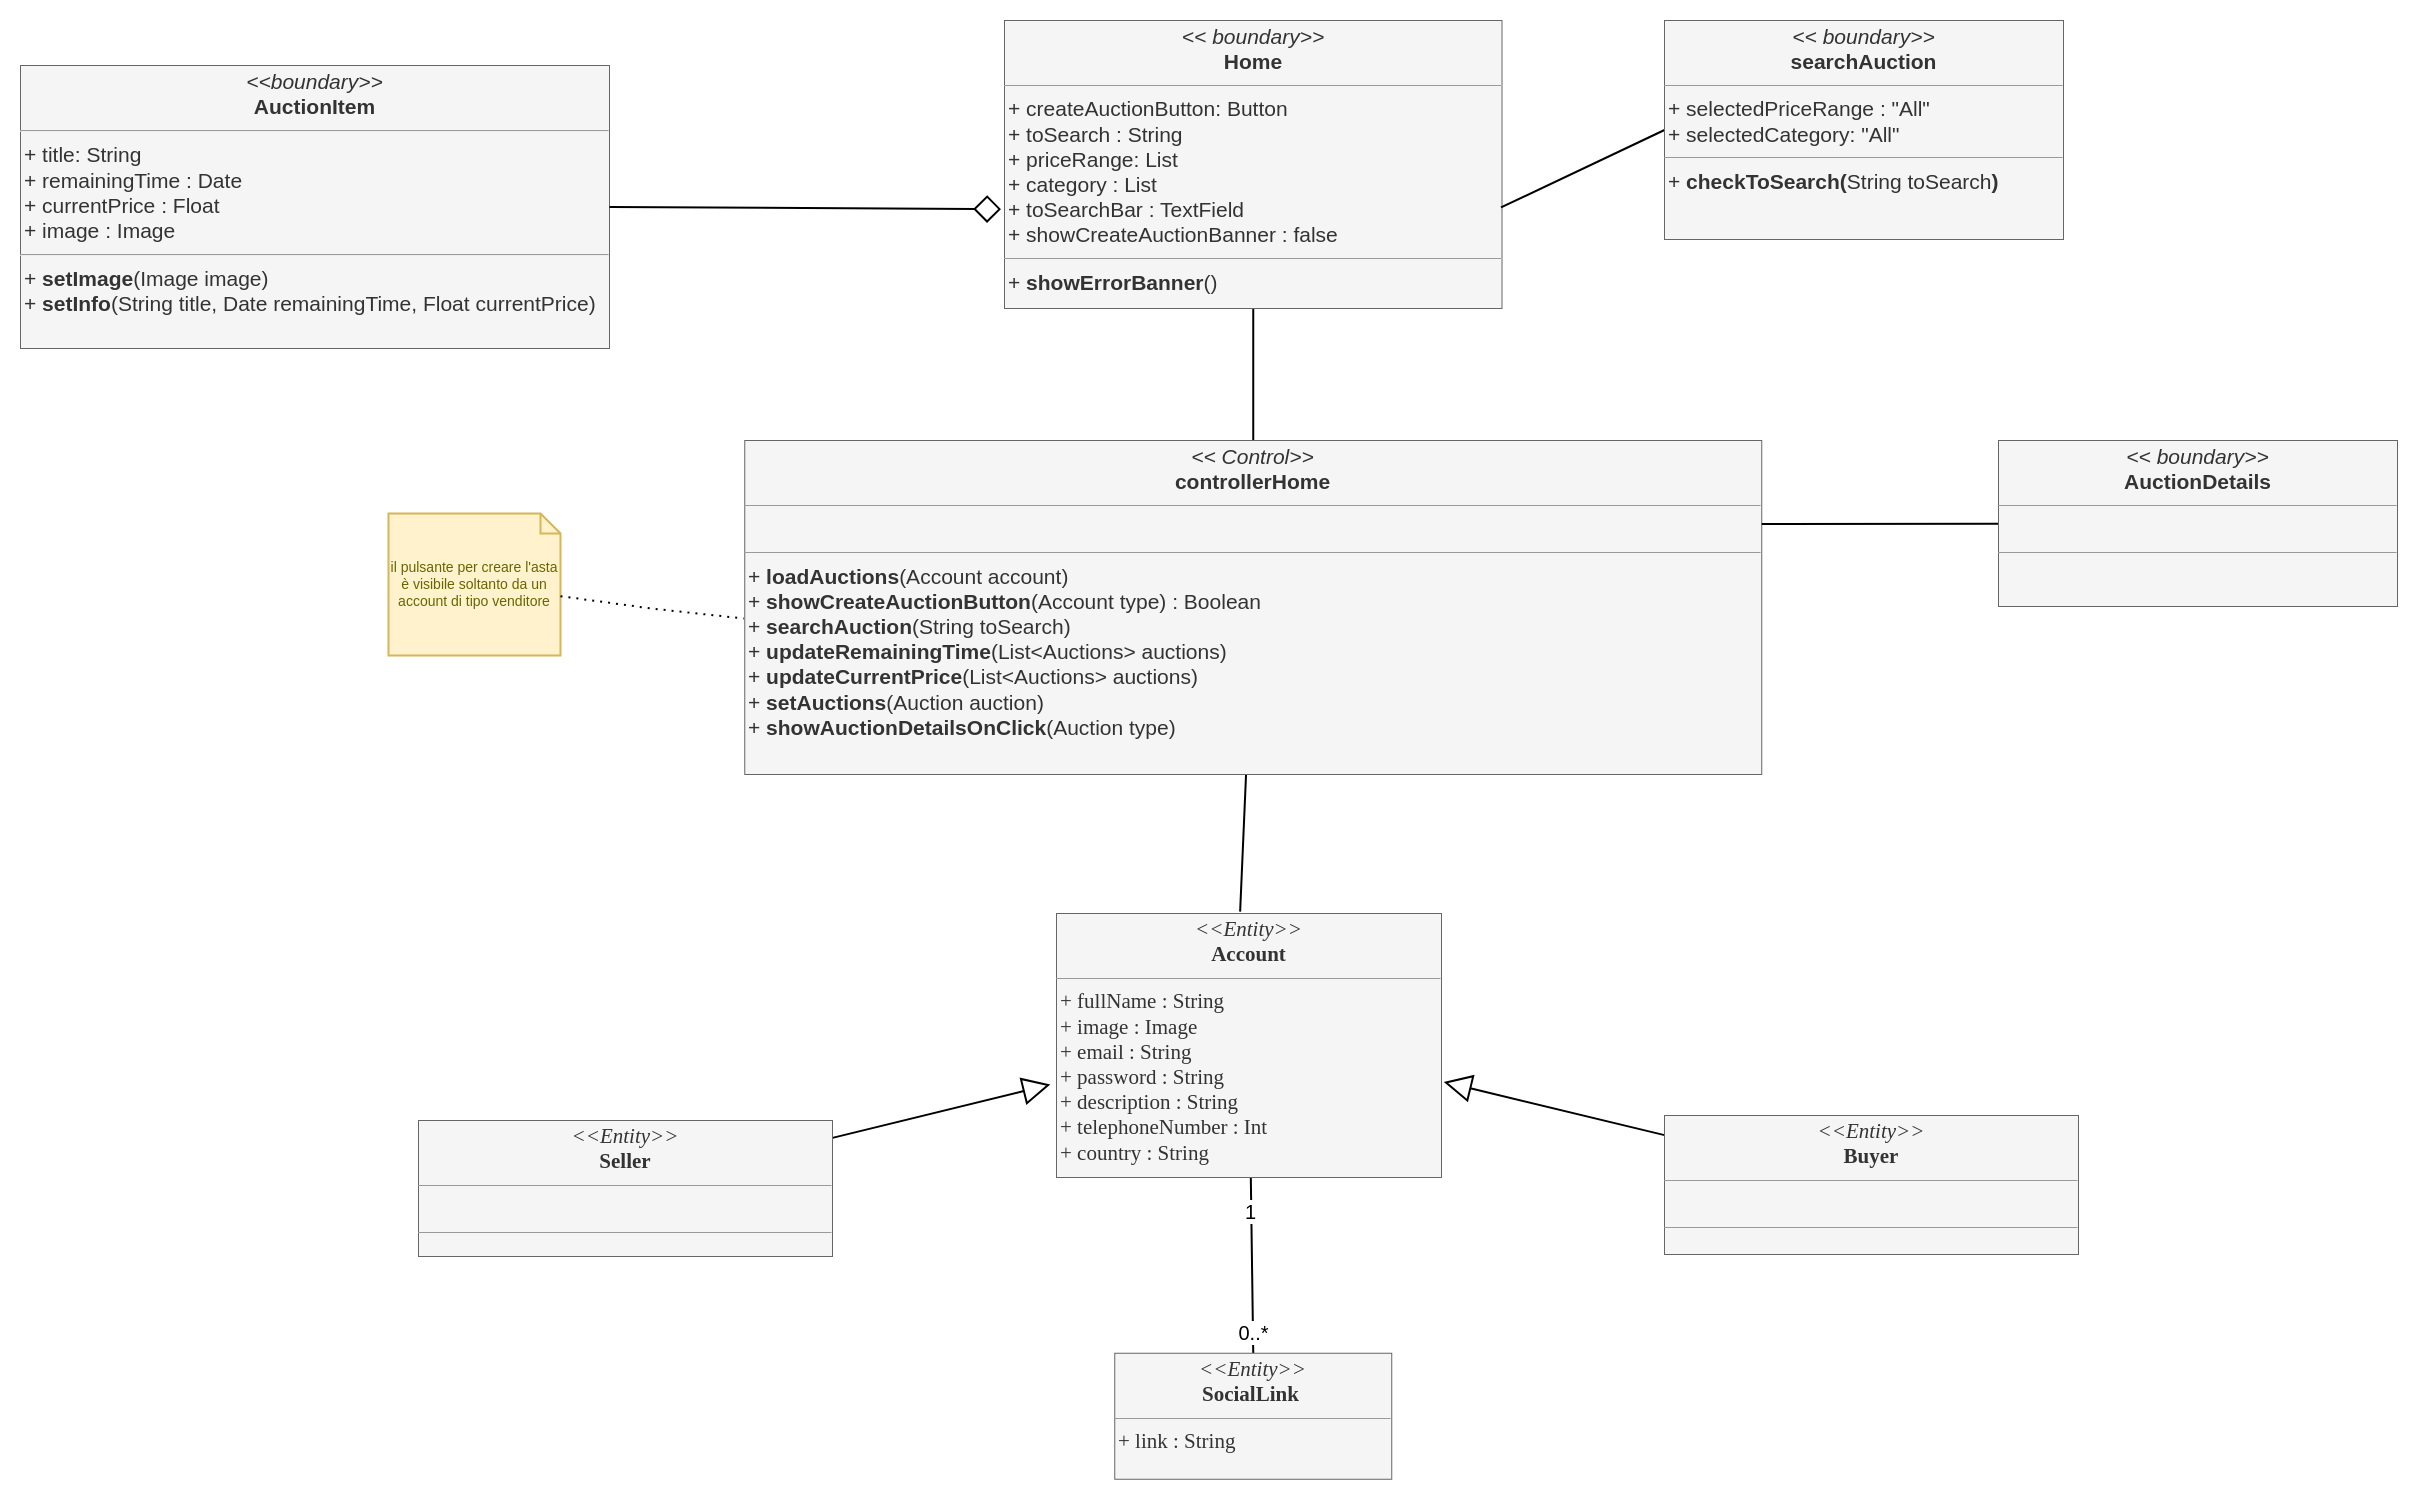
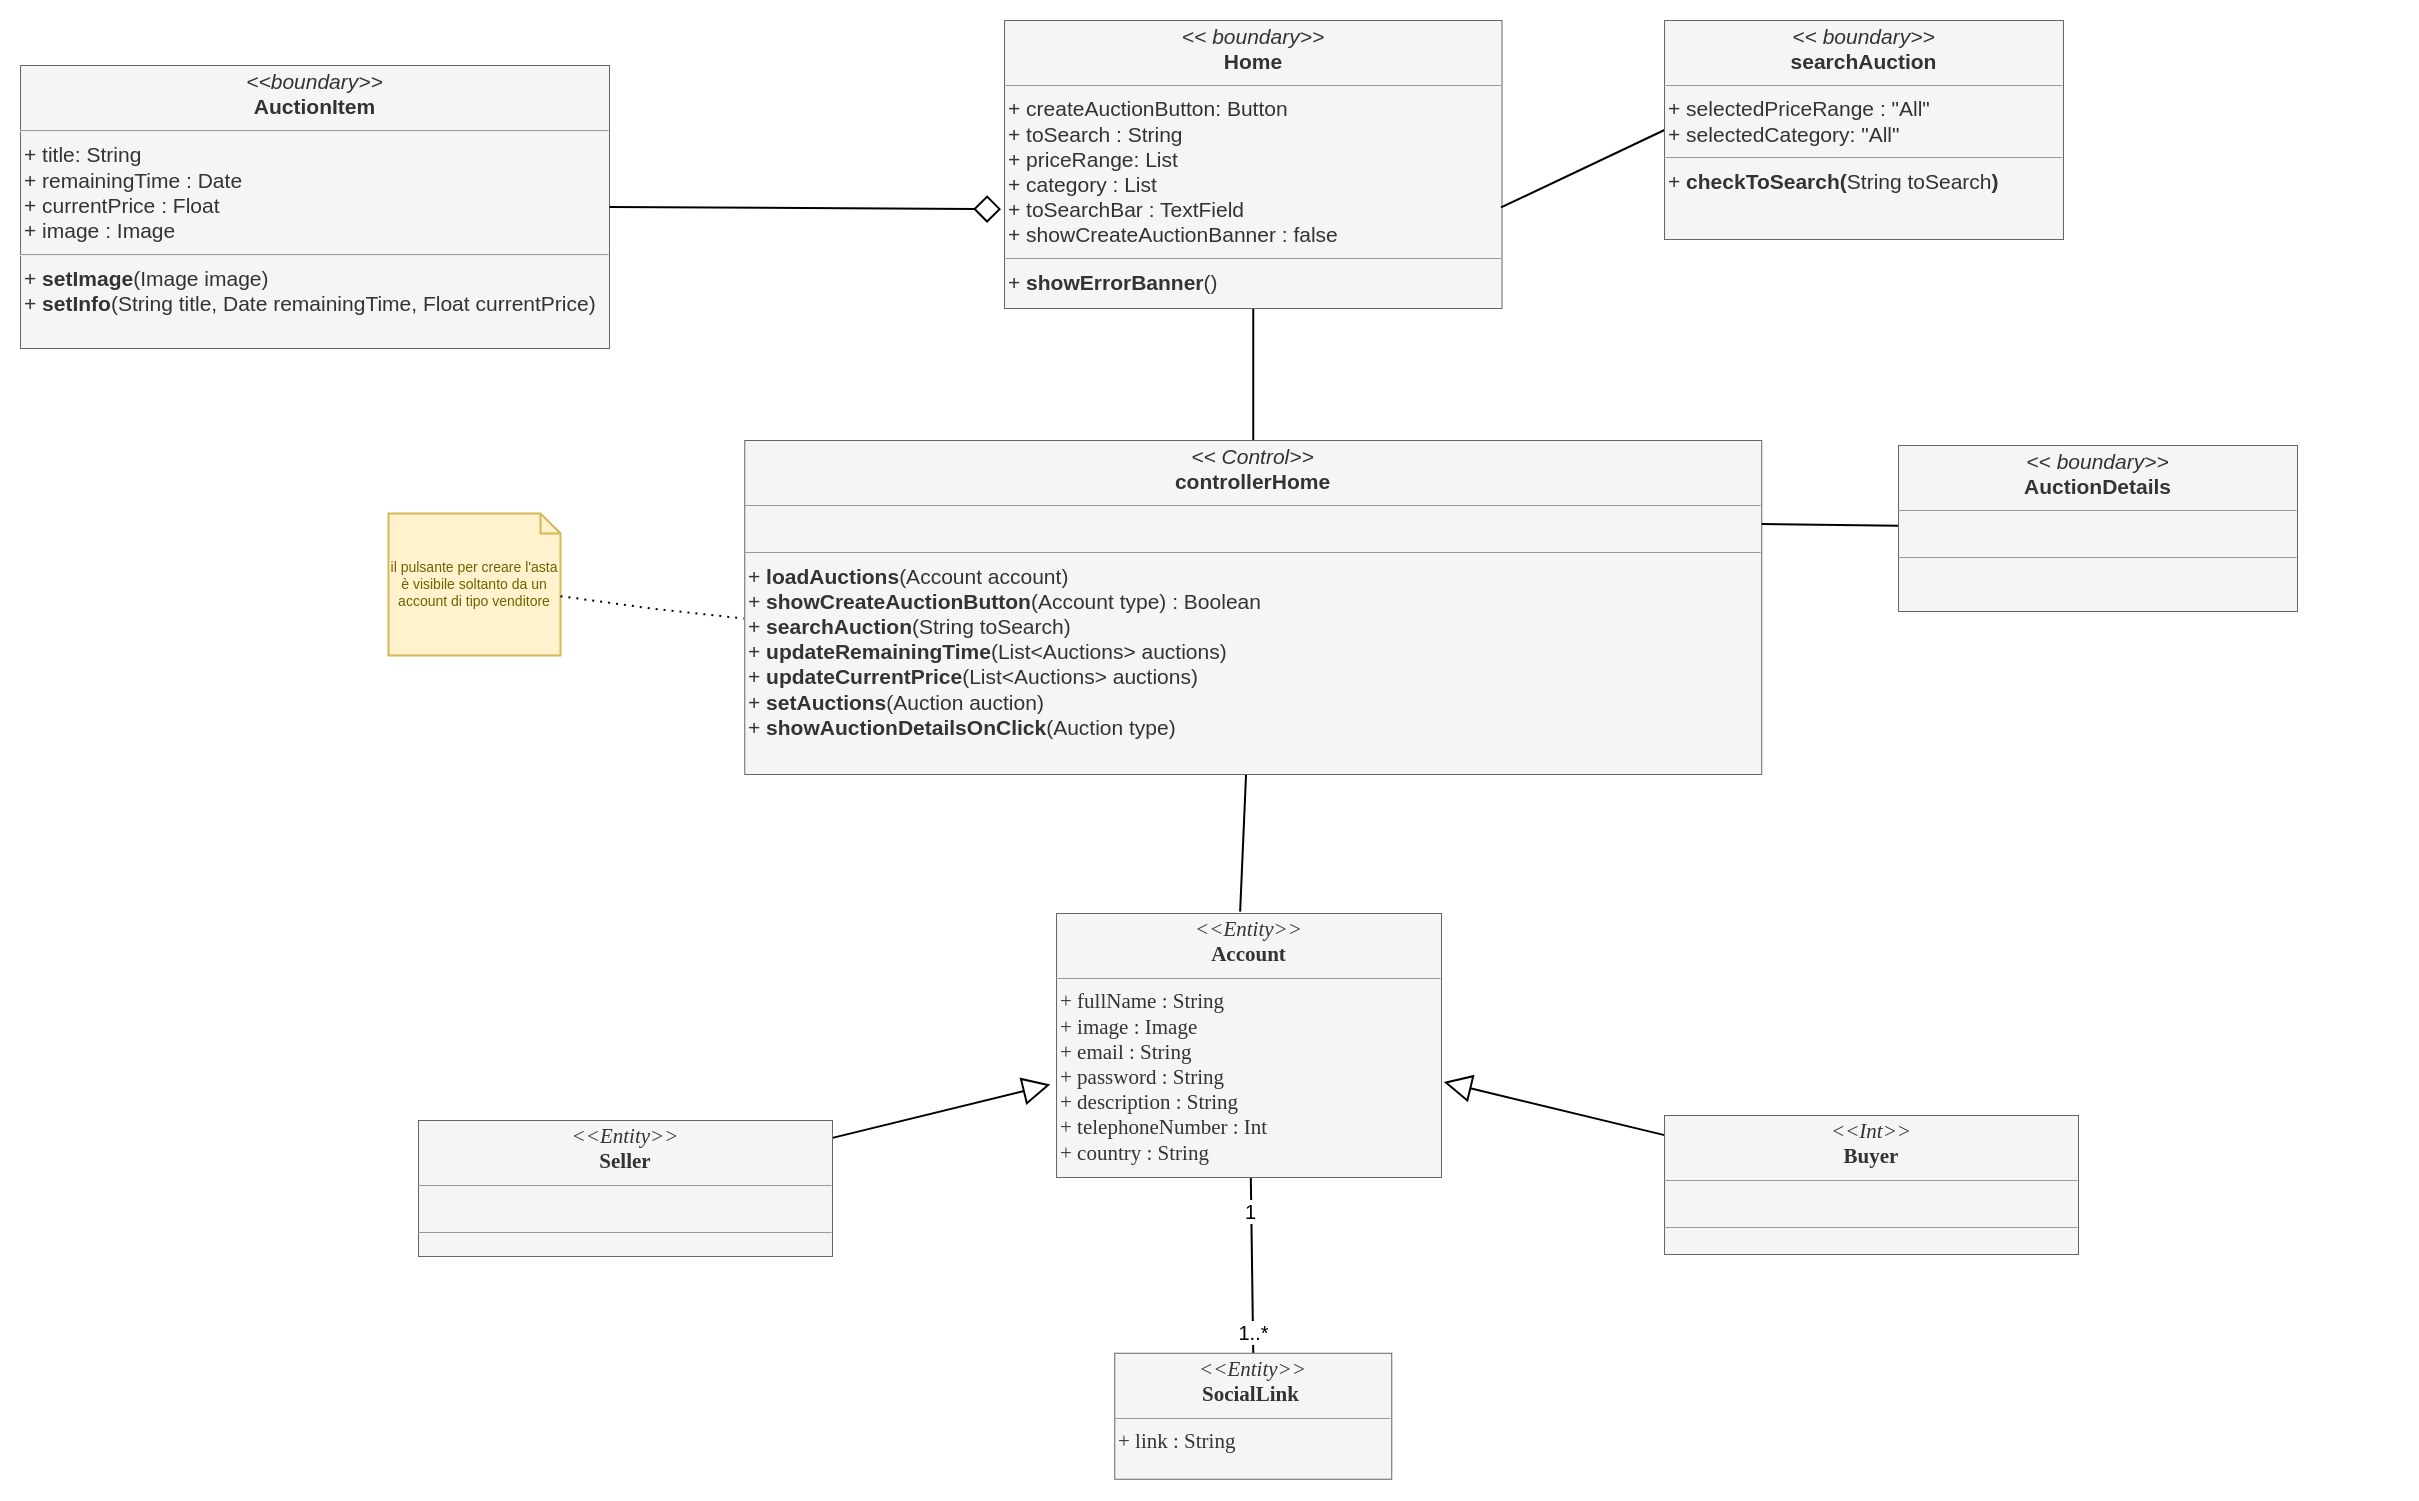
(2198, 524) -> (2098, 529)
(1697, 1130) -> (1688, 1130)
(1254, 1333) -> (1254, 1333)
